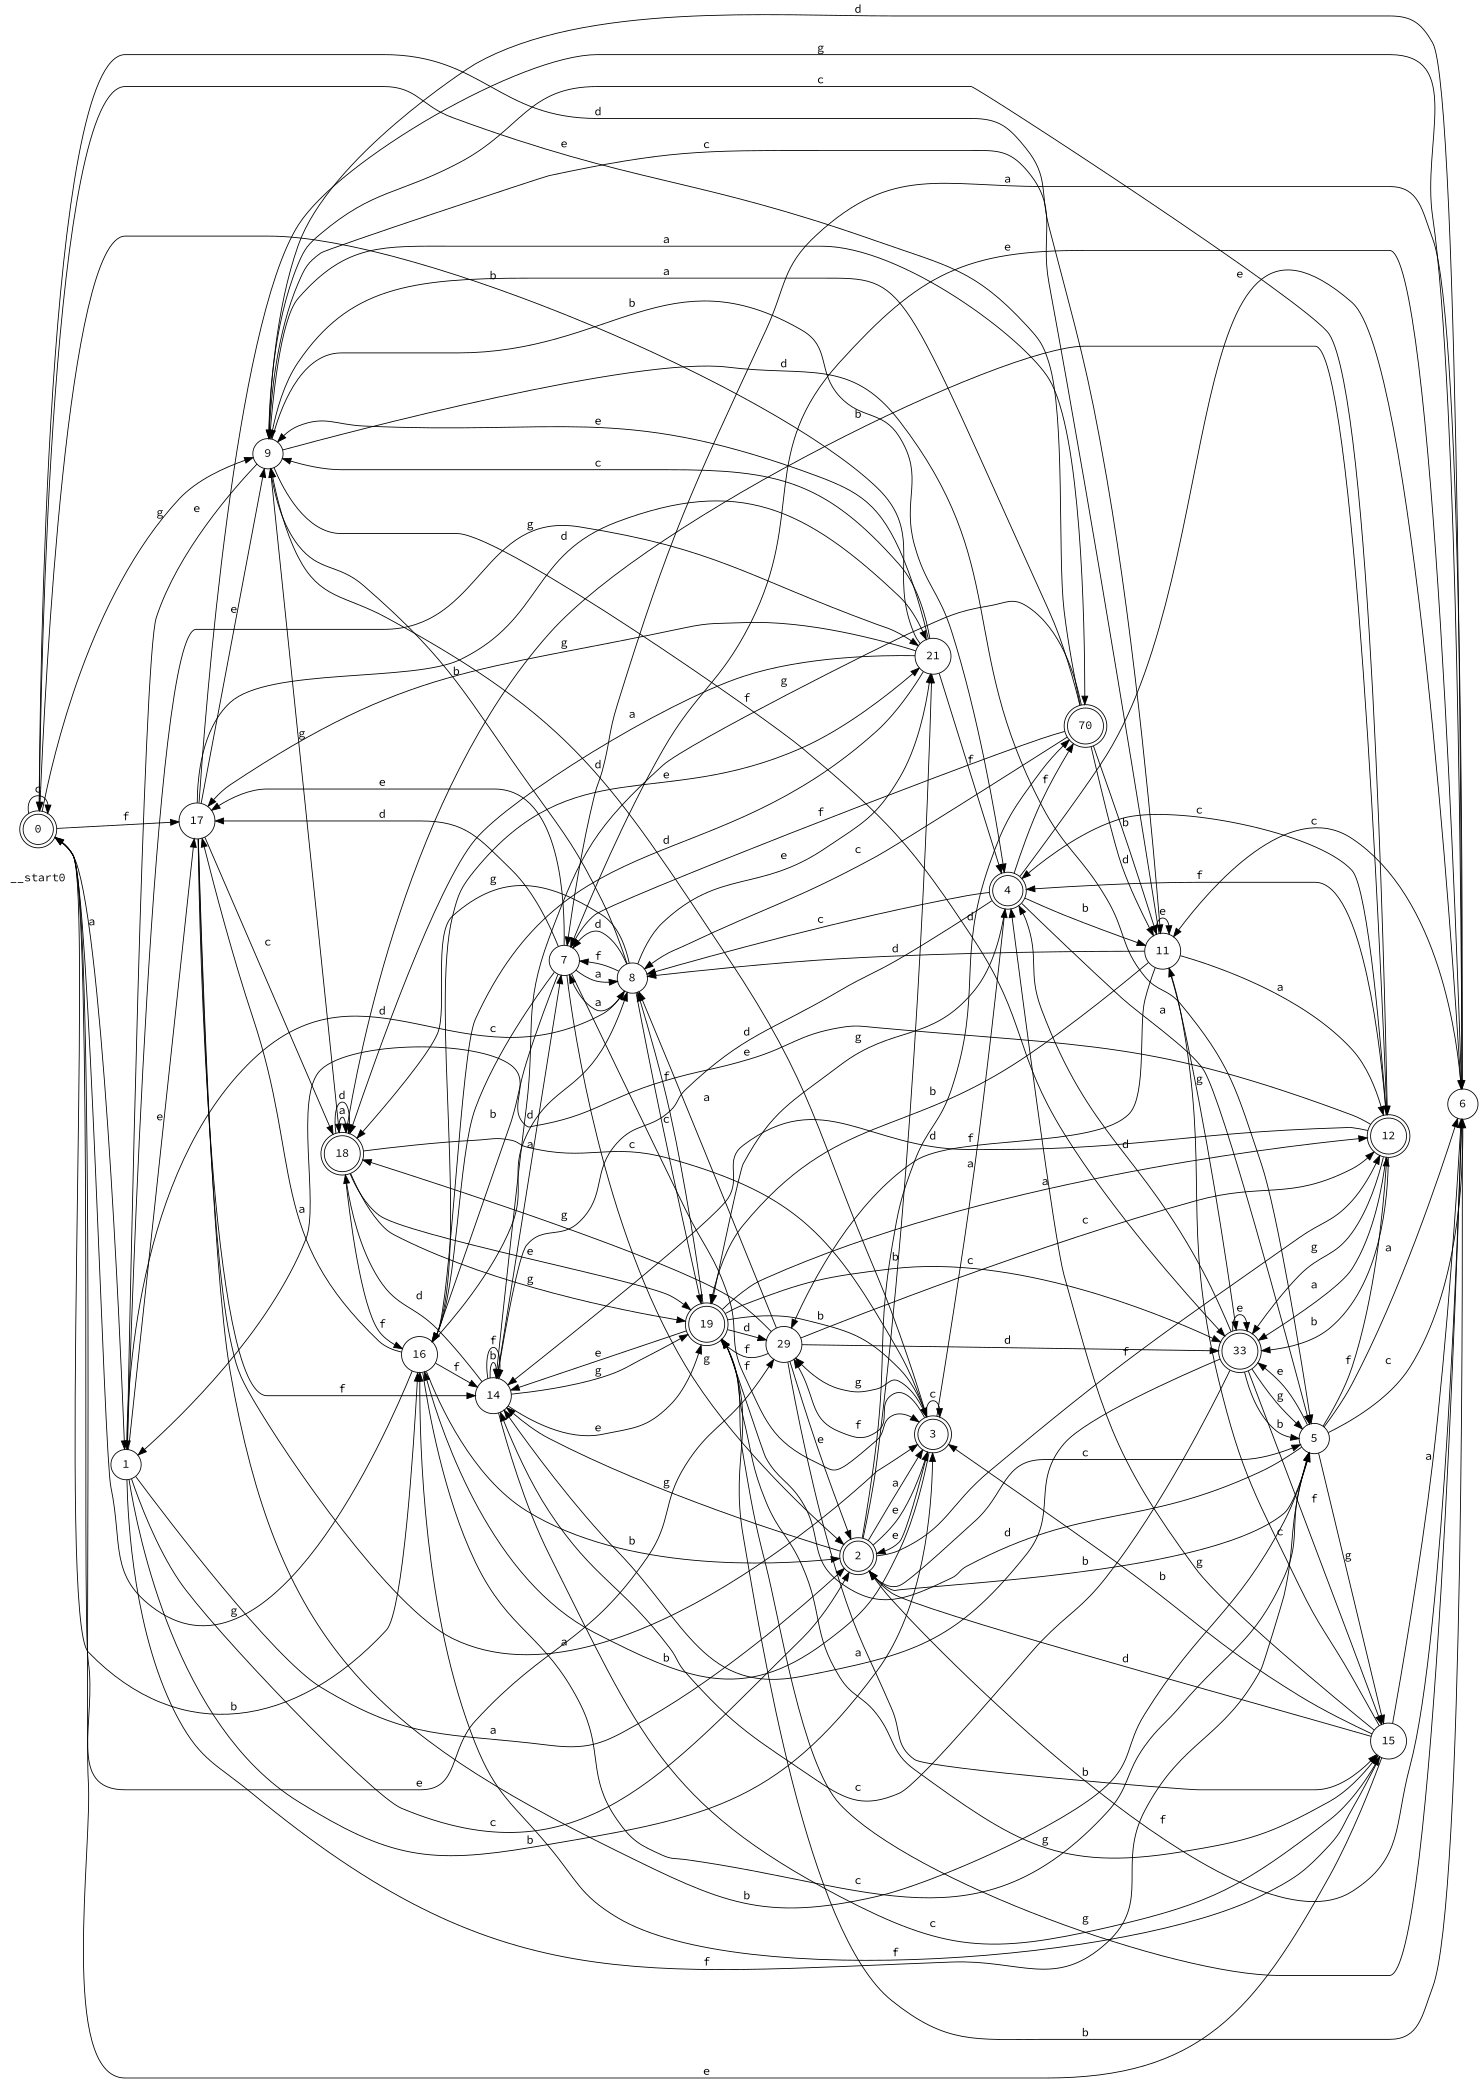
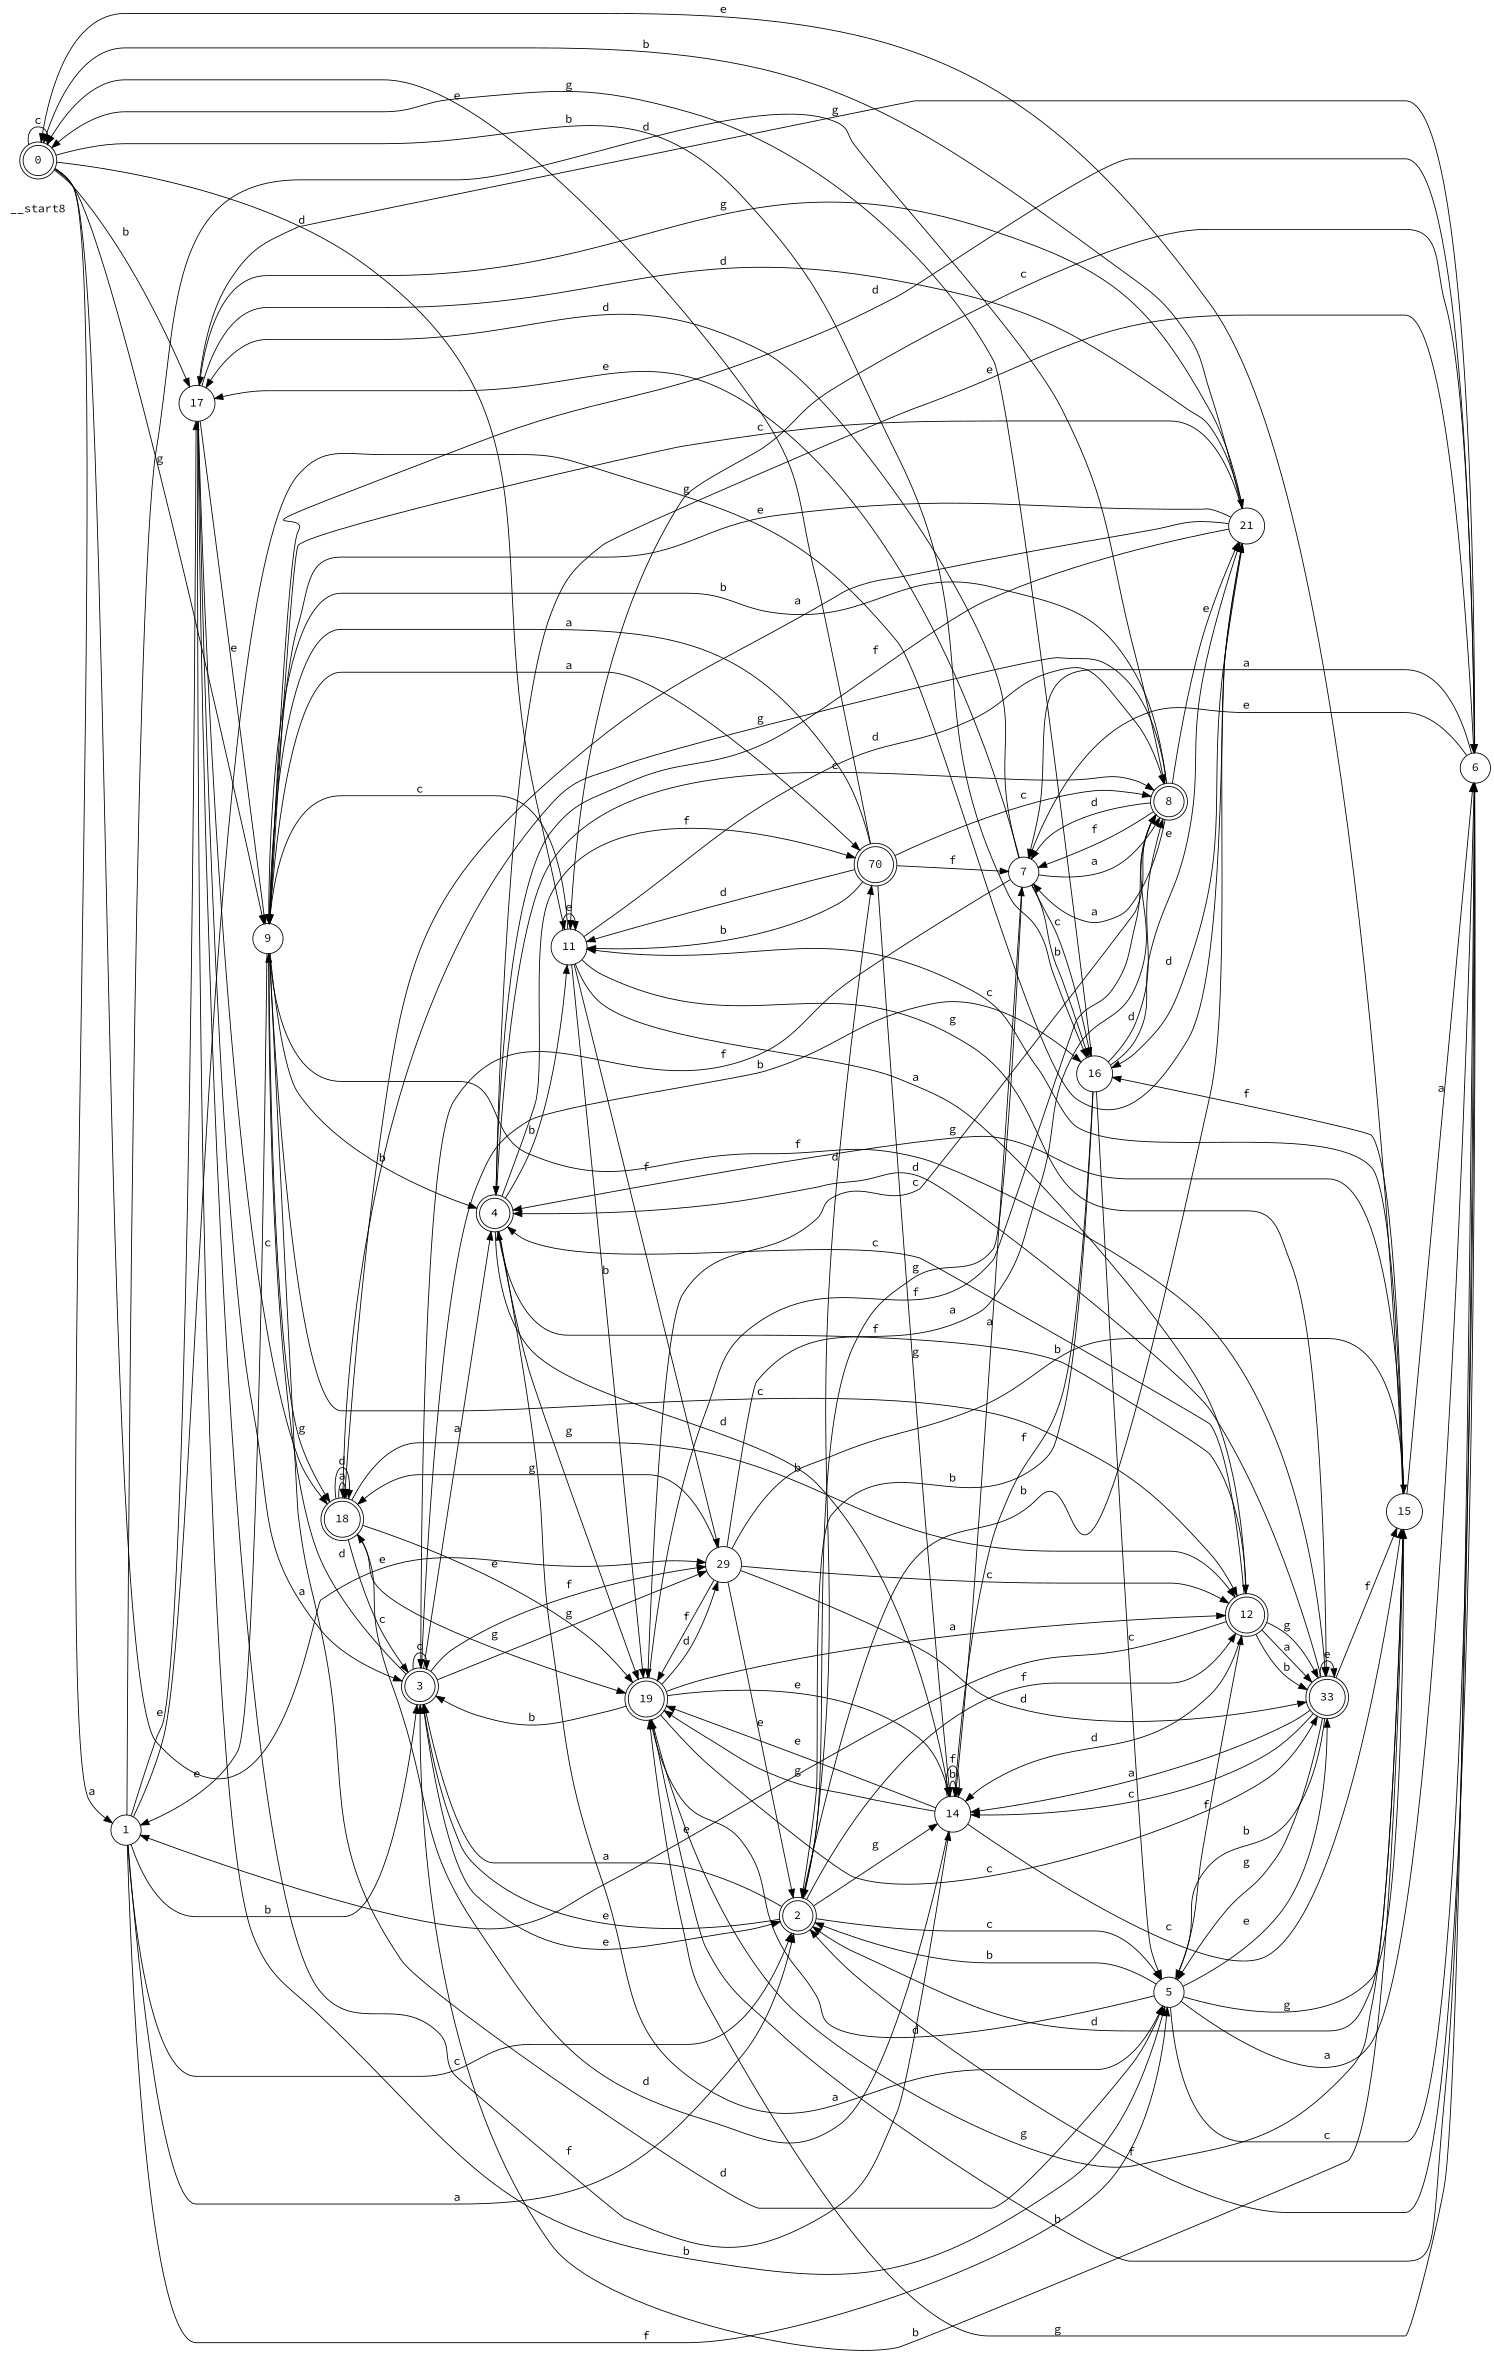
(126, 817) -> (126, 232)
(38, 878) -> (38, 209)
(632, 978) -> (1169, 802)
(278, 1115) -> none
(358, 1265) -> none
